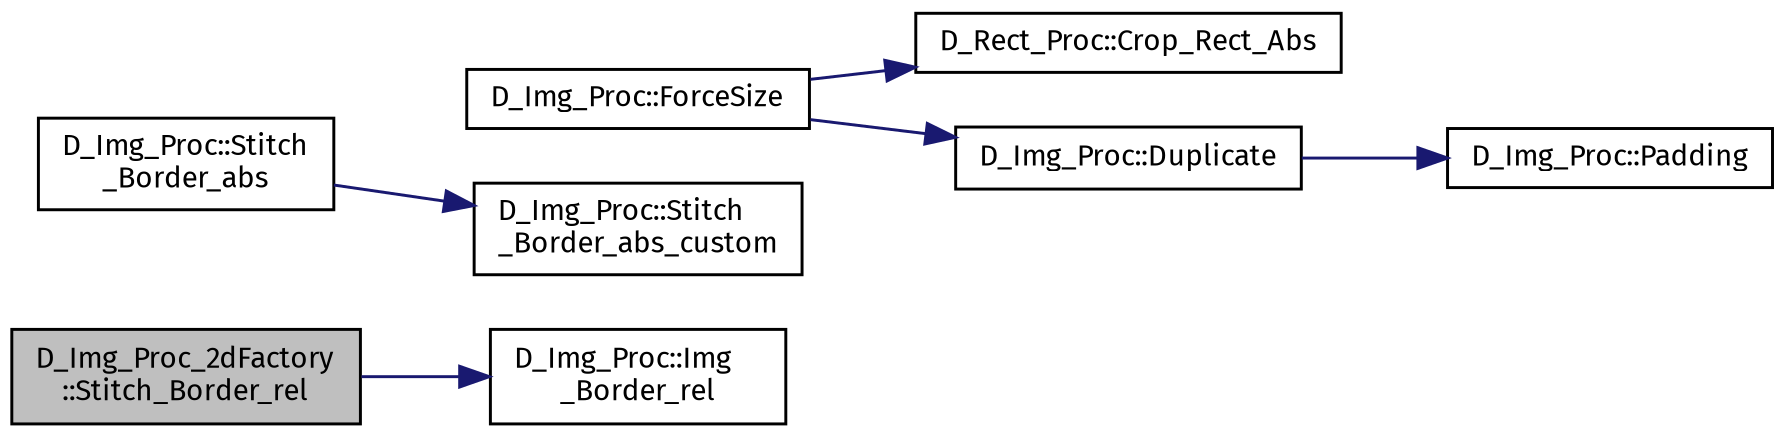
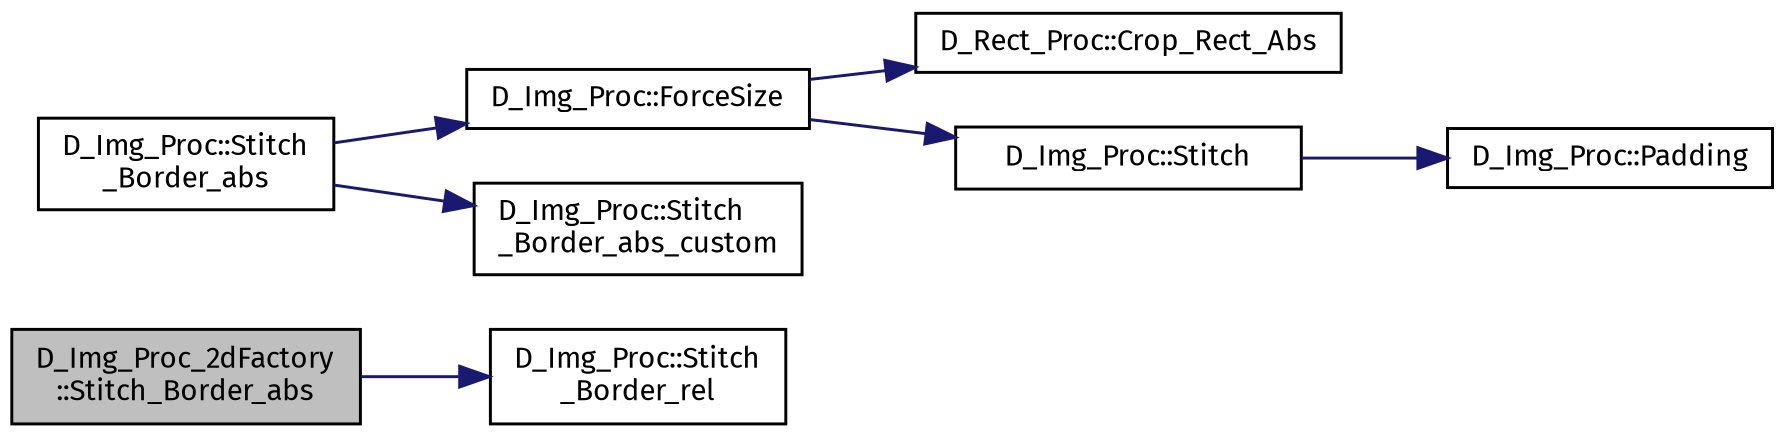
none -> (385, 135)
(1128, 158) -> (1128, 158)
(186, 377) -> (186, 377)
(638, 377) -> (638, 377)
